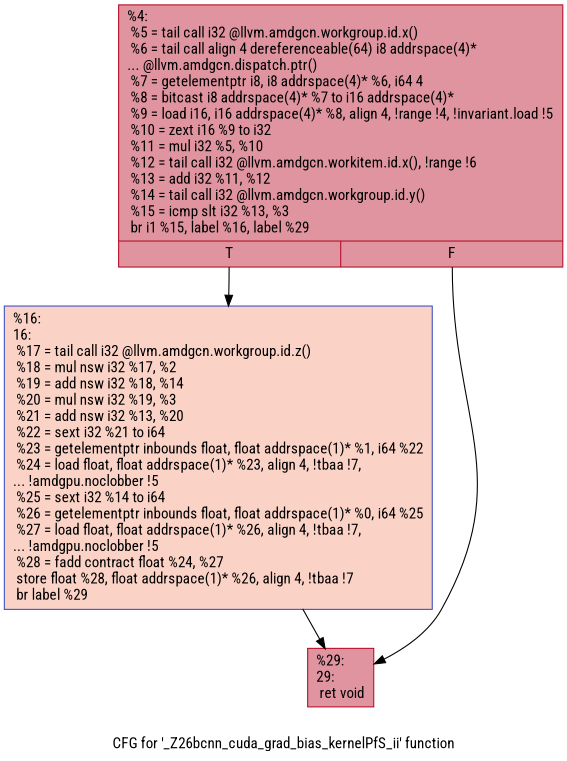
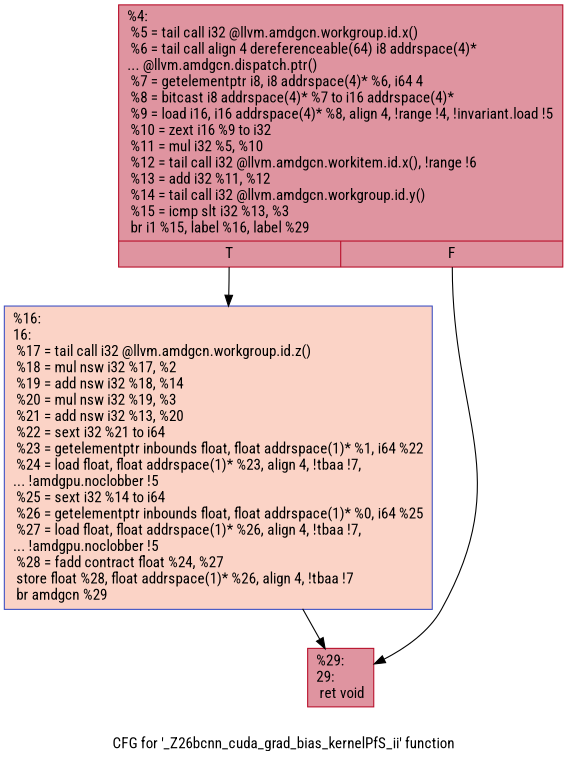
(51, 595) -> (61, 595)
